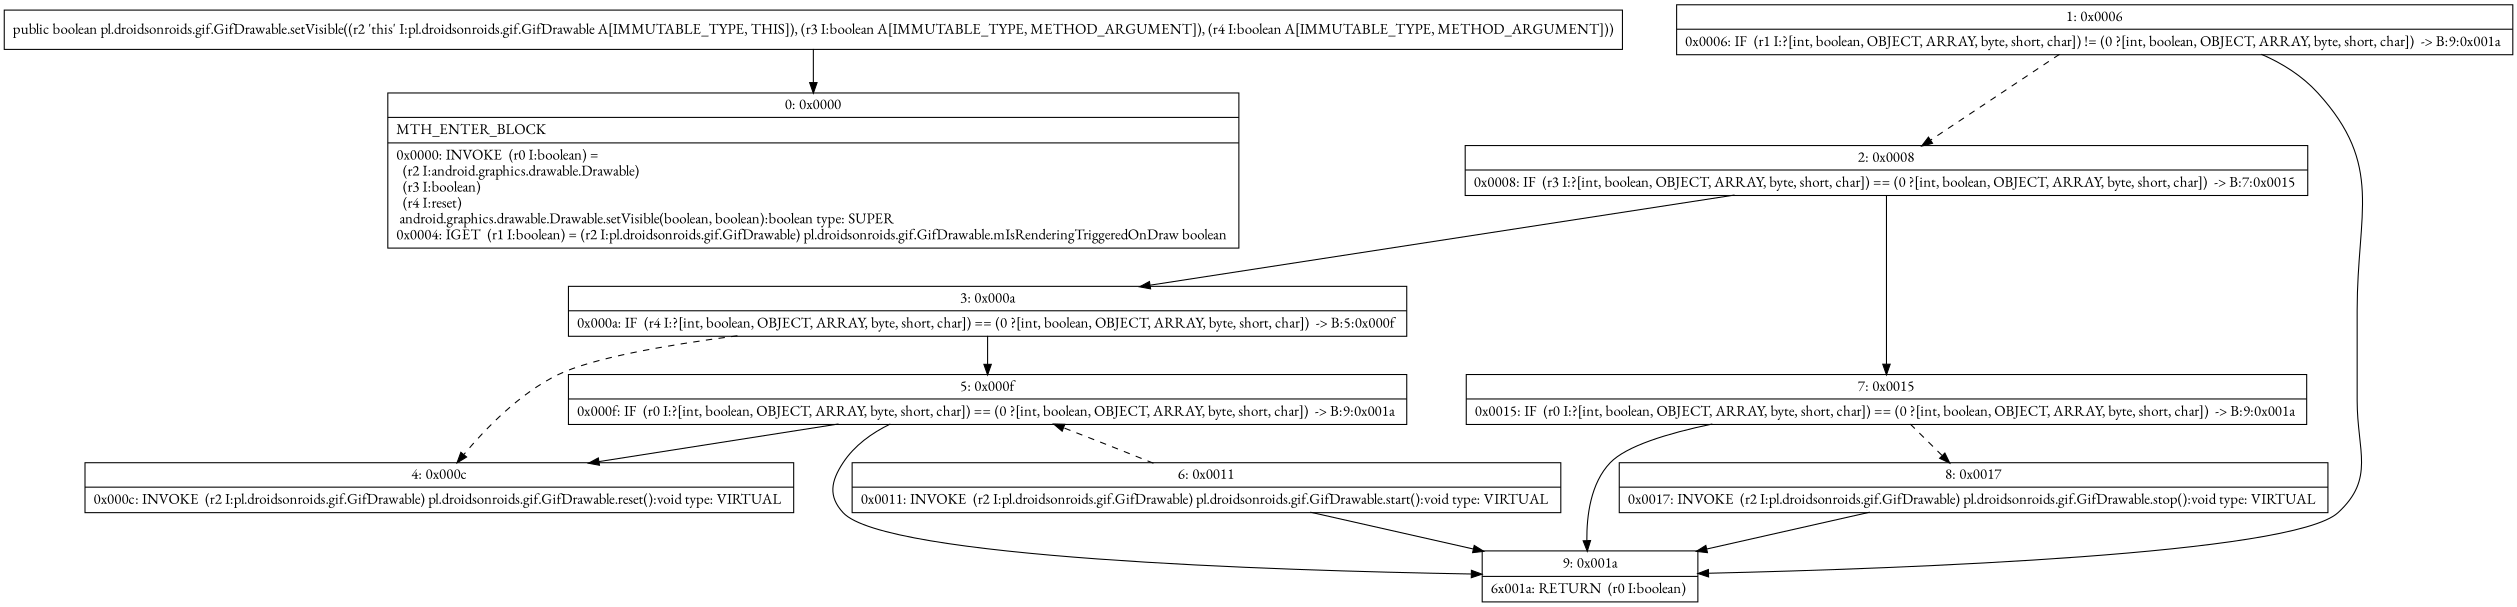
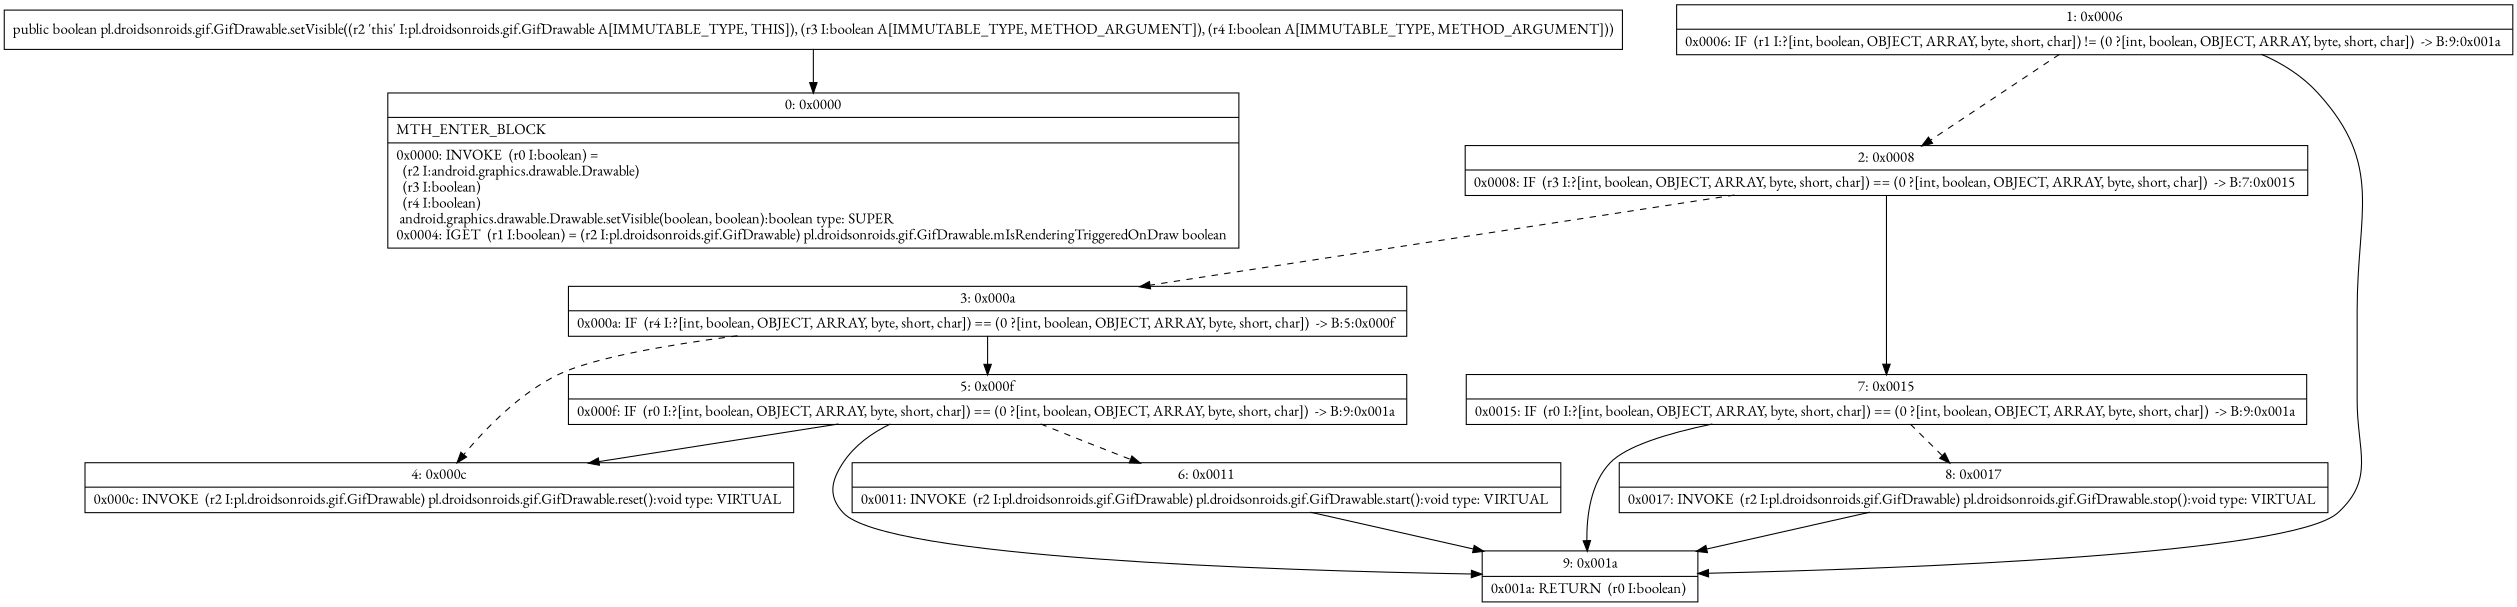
(429, 203) -> (439, 203)
(1442, 240) -> (1442, 240)
(1109, 445) -> (1085, 442)
(1590, 589) -> (1590, 589)
